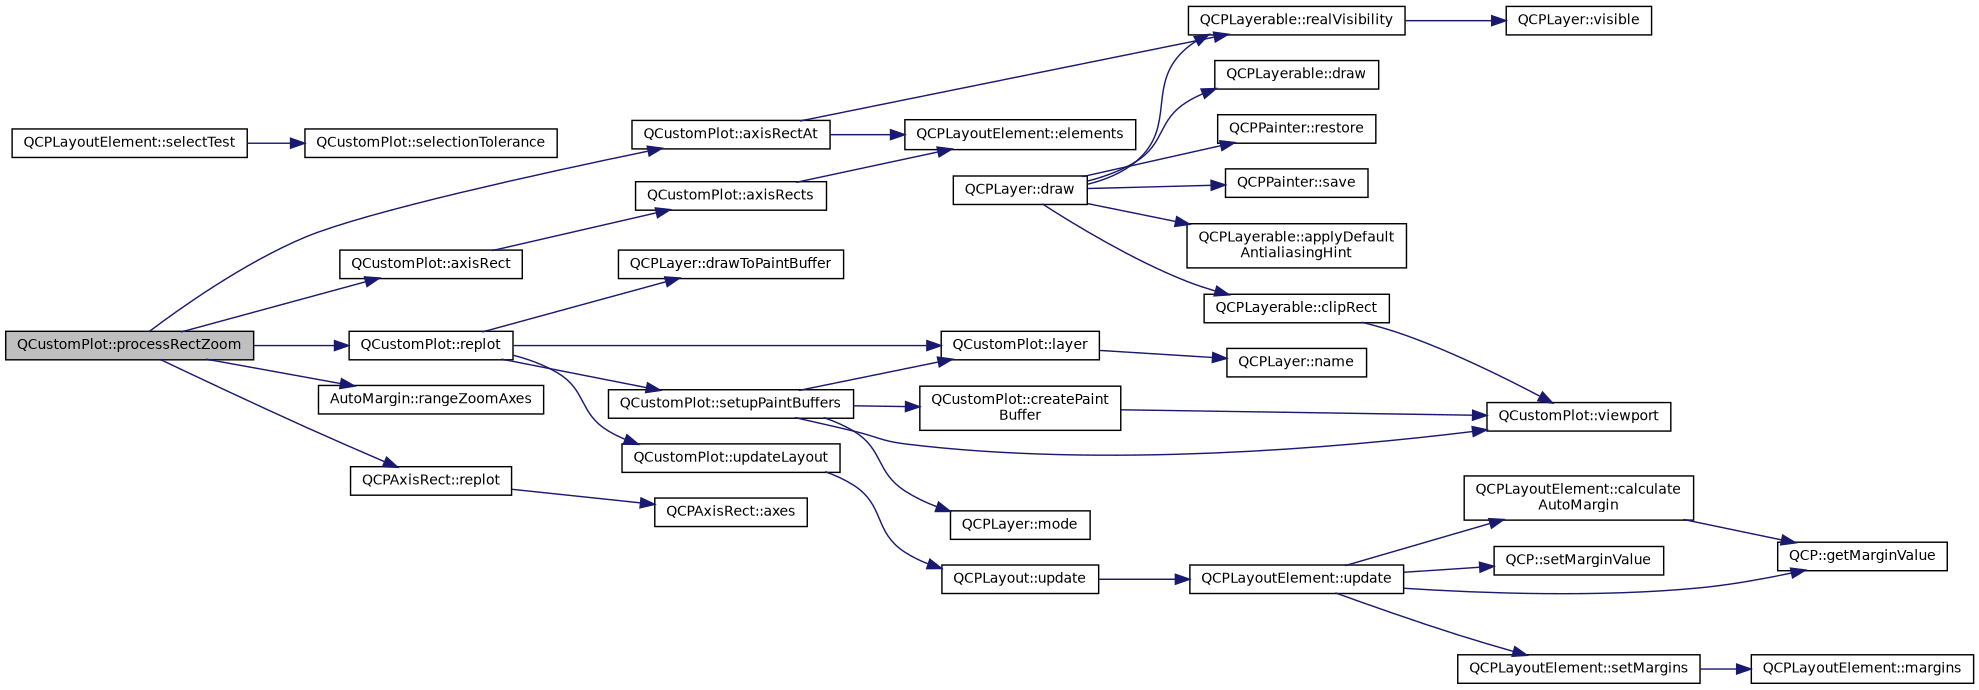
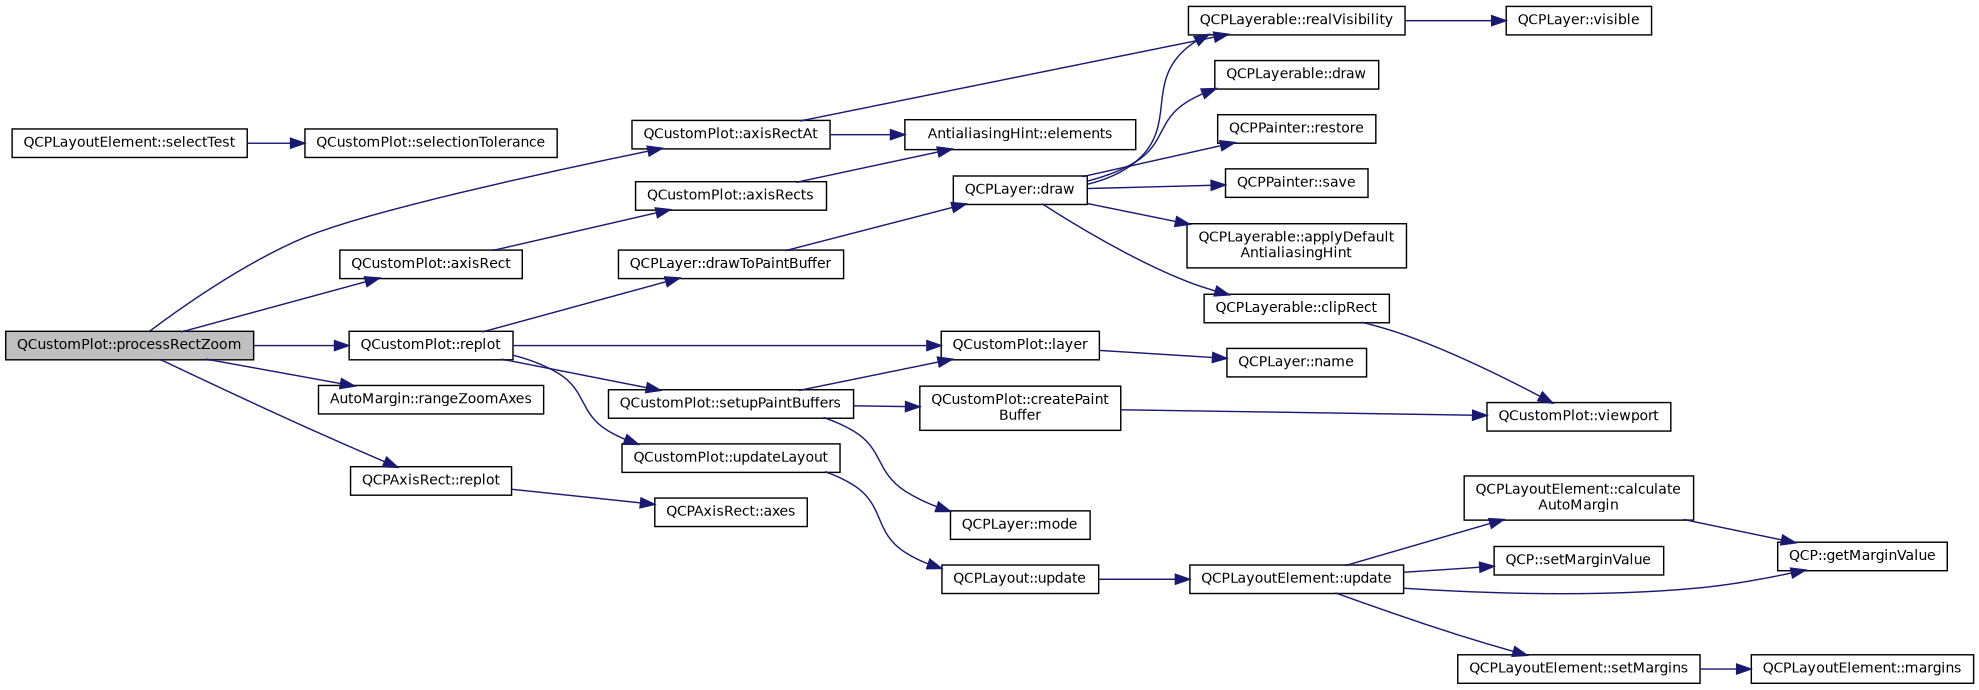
(1020, 135) -> (1020, 135)
none -> (869, 229)
(1132, 455) -> none
